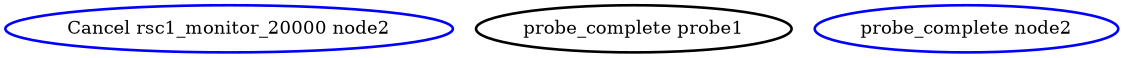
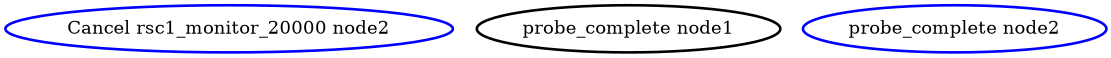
(634, 29) -> (629, 29)
